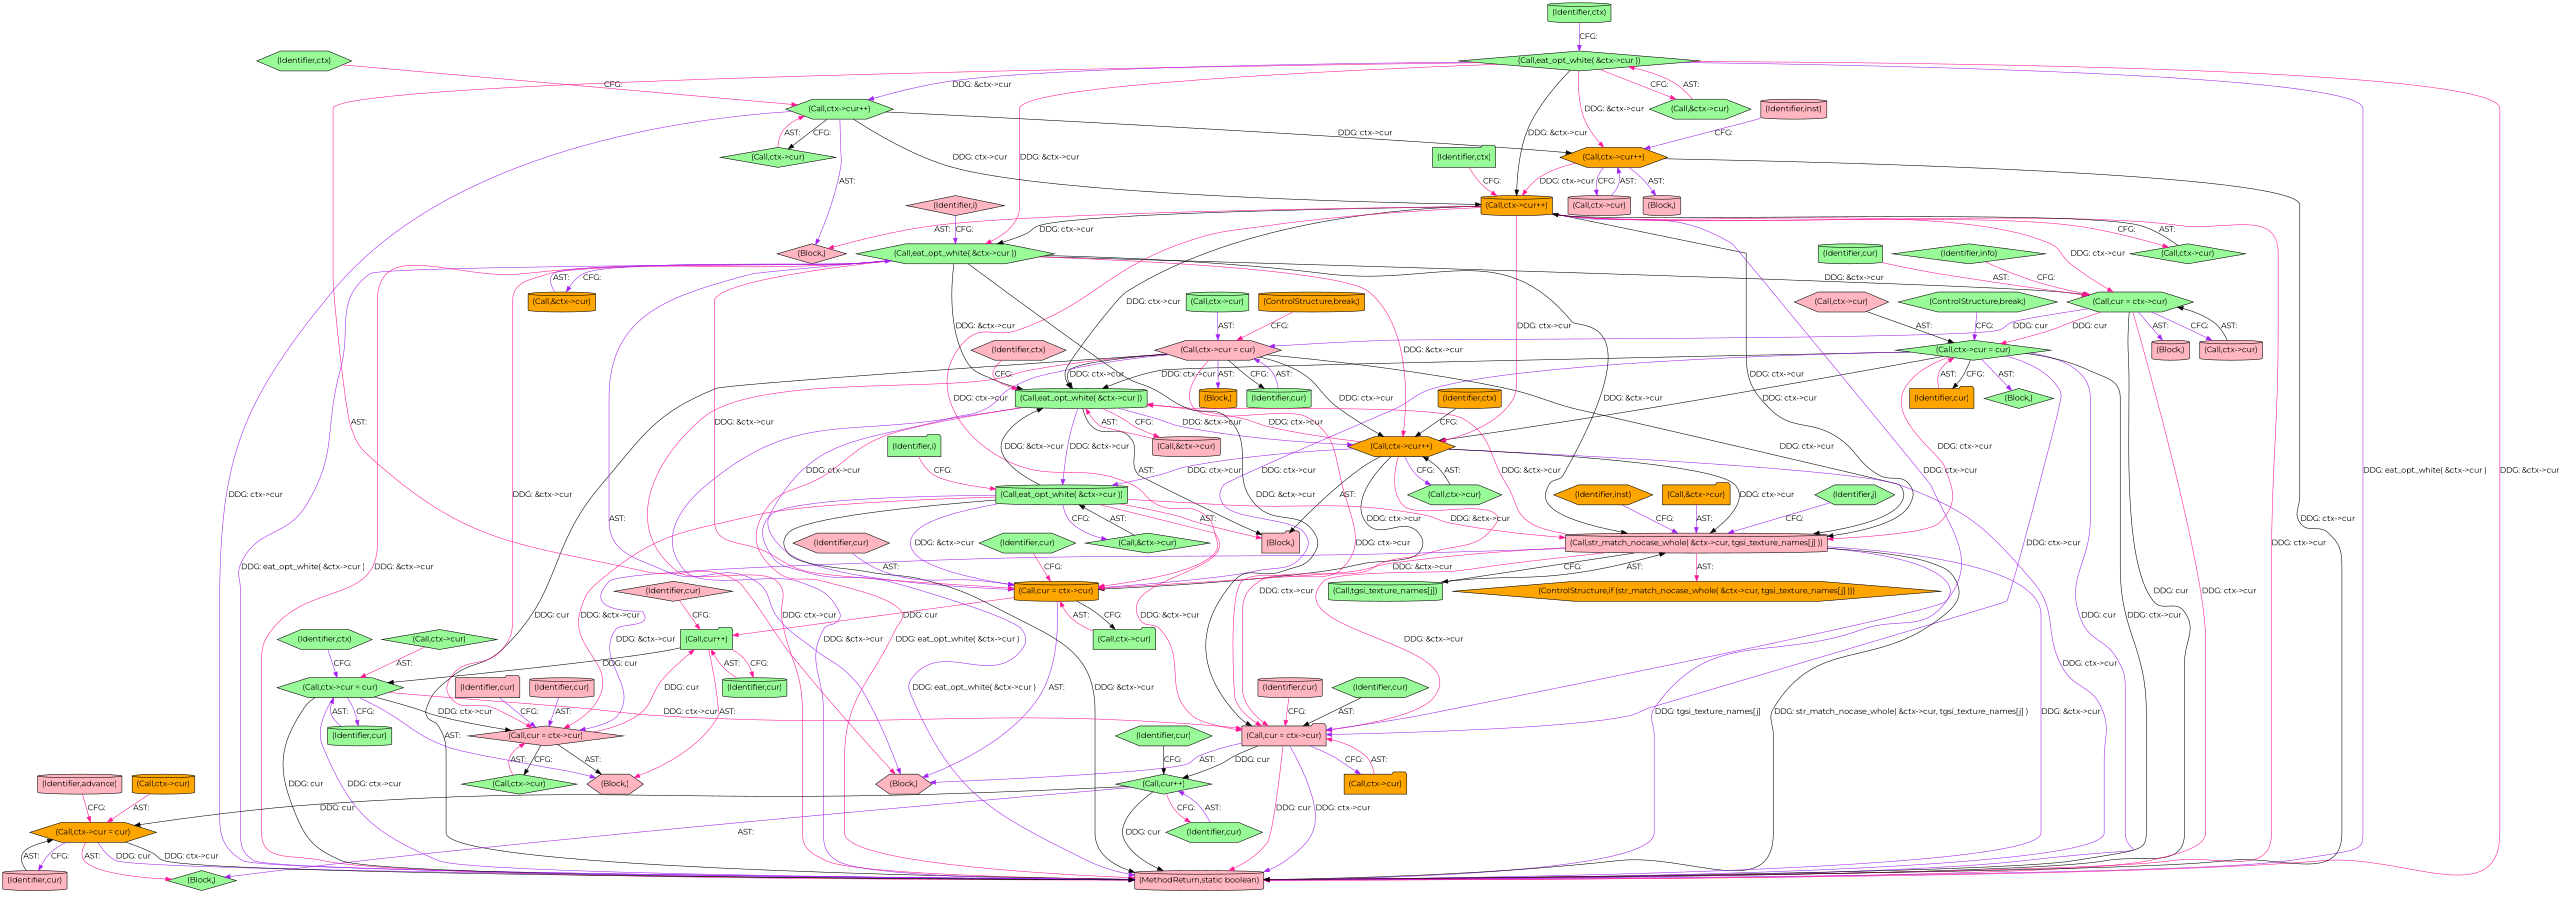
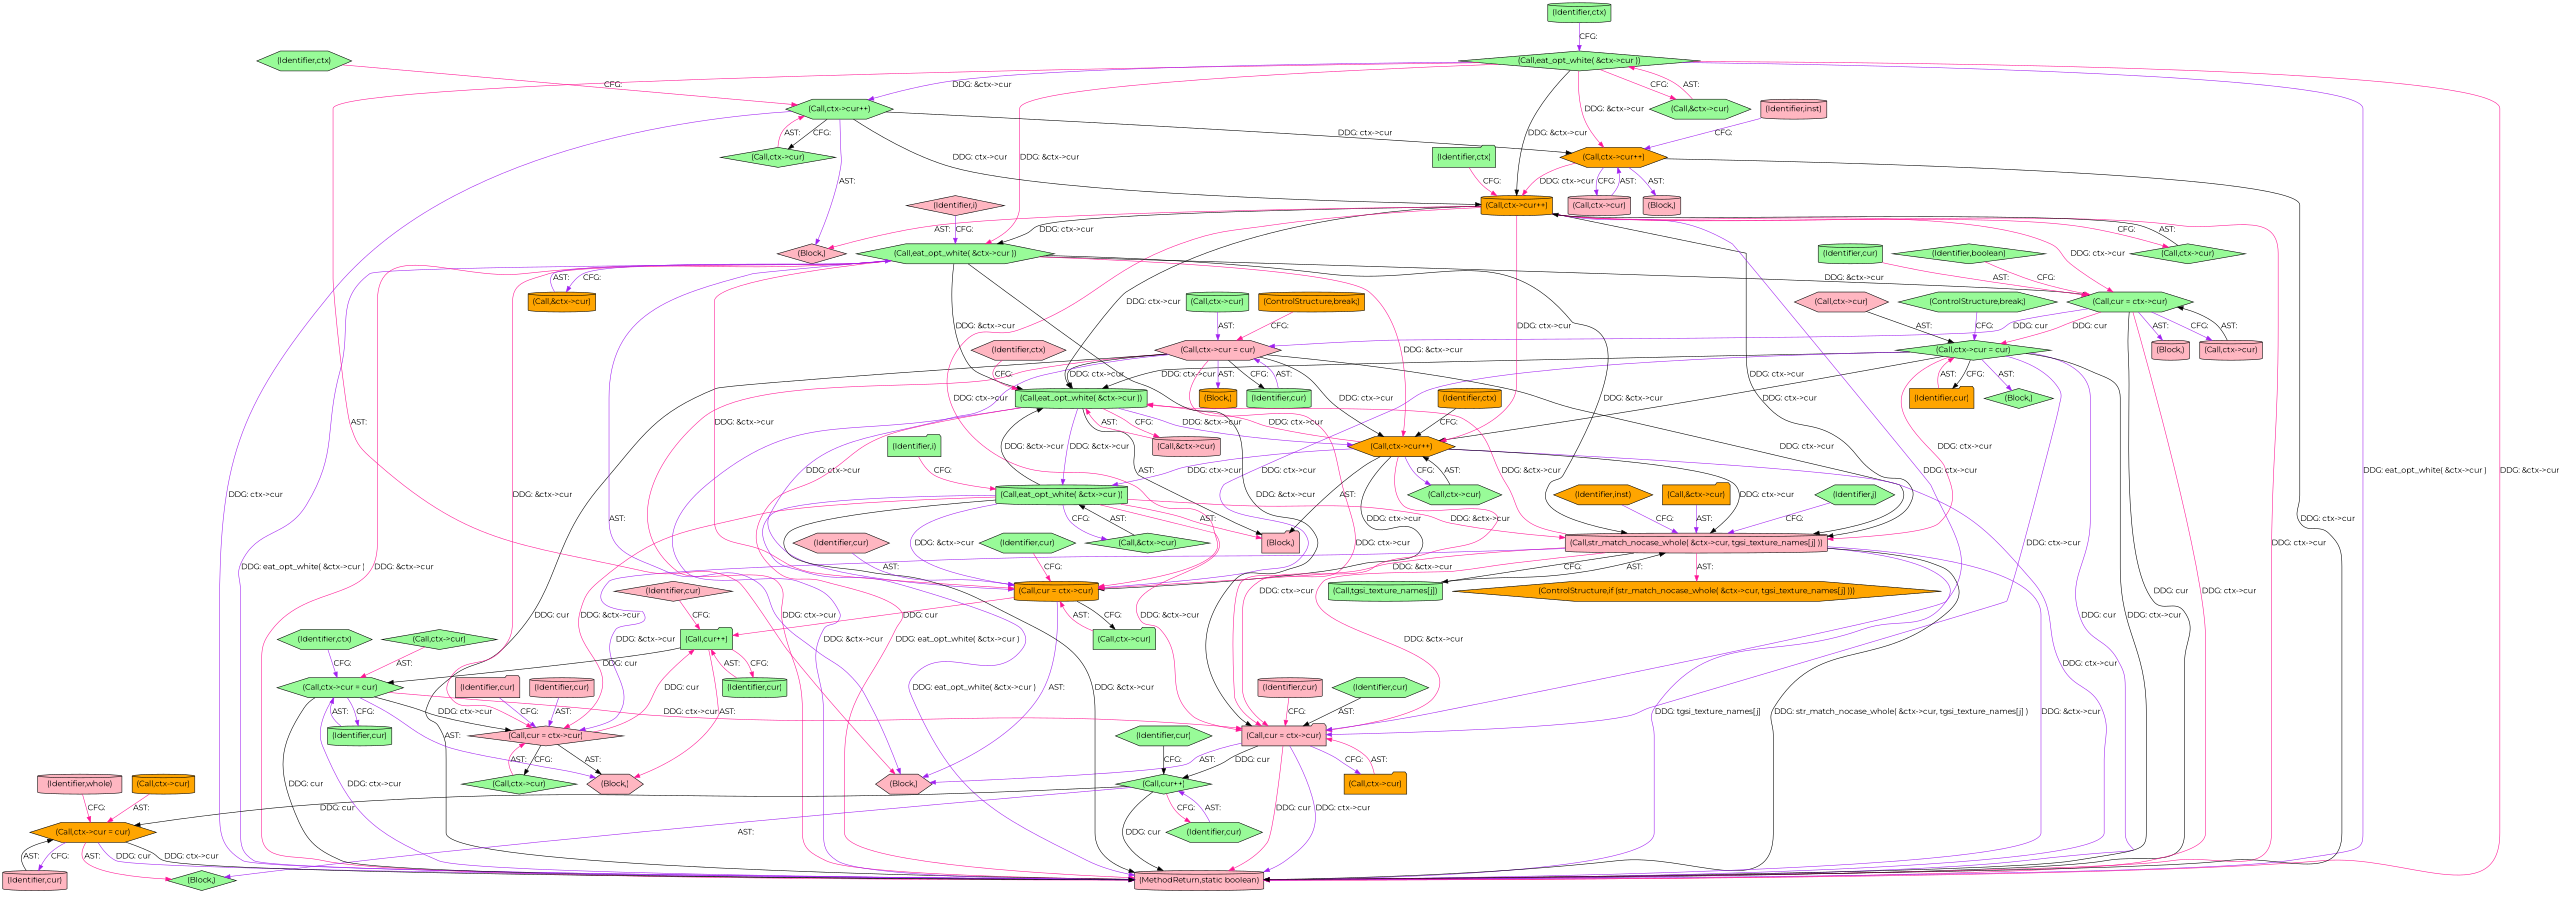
(1969, 254) -> (1969, 254)
(80, 784) -> (80, 784)
